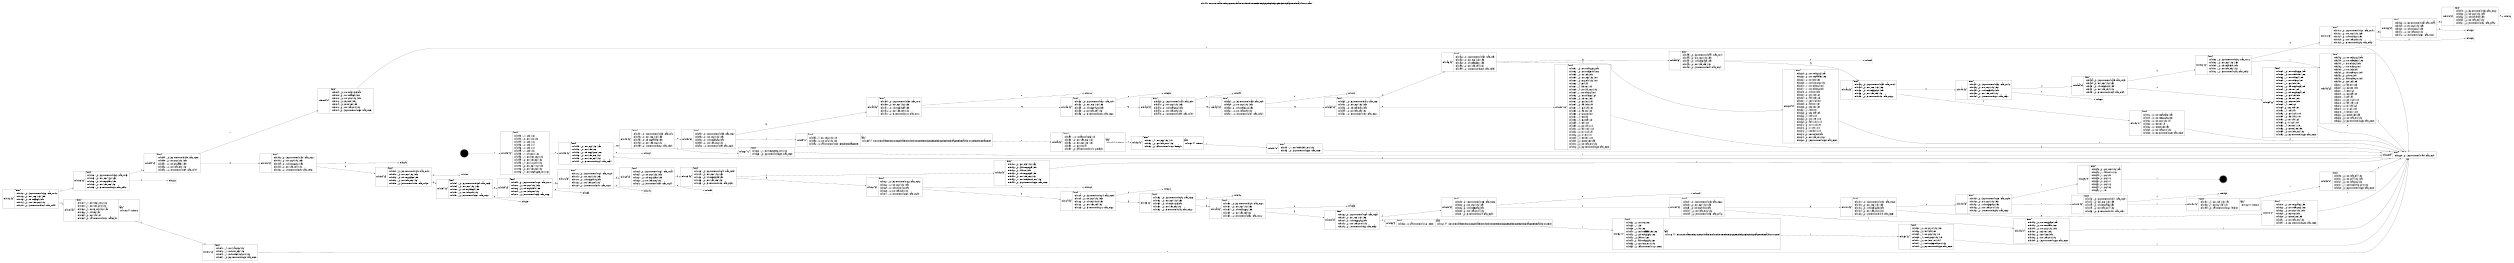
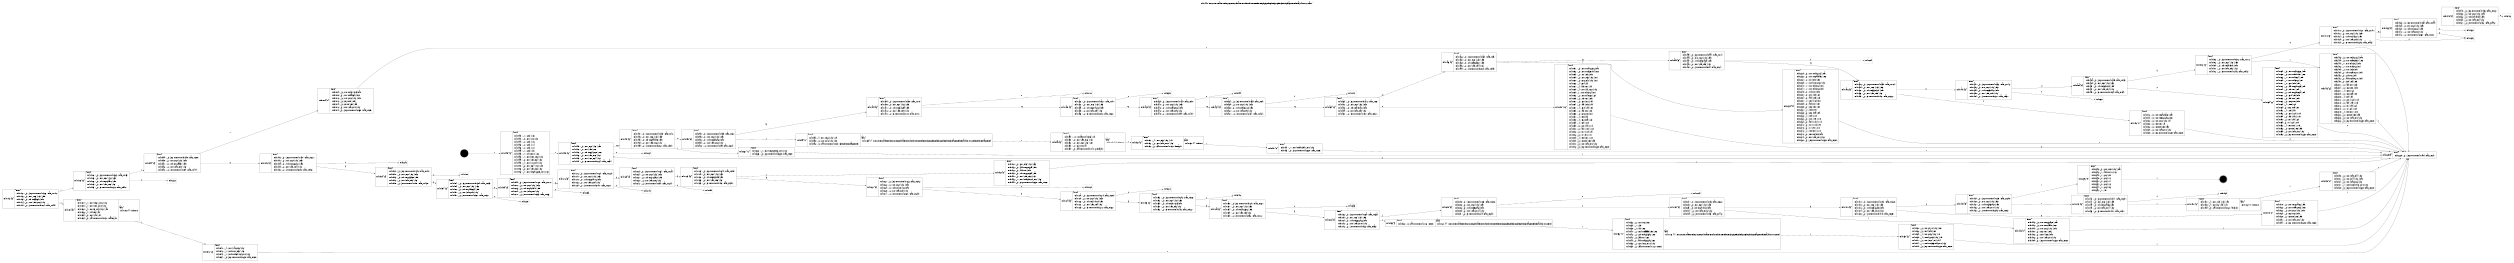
(2439, 23) -> (2451, 35)
